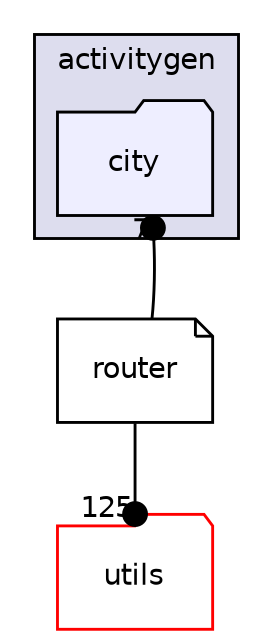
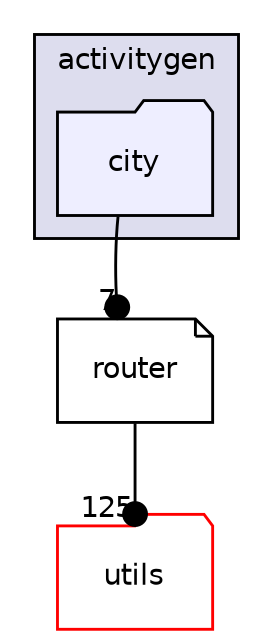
(154, 279) -> (116, 256)
